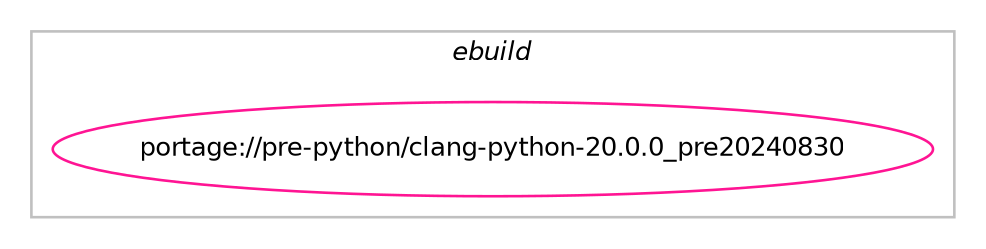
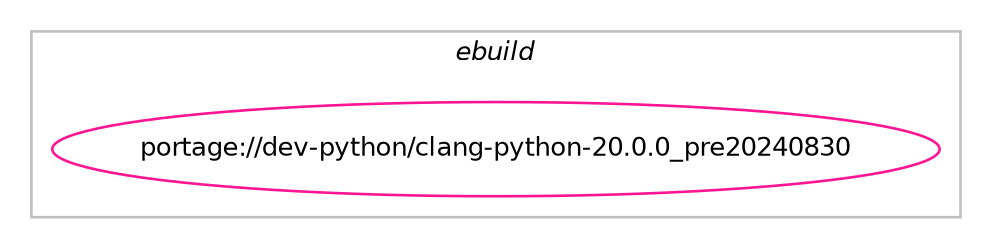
(493, 149) -> (496, 149)
